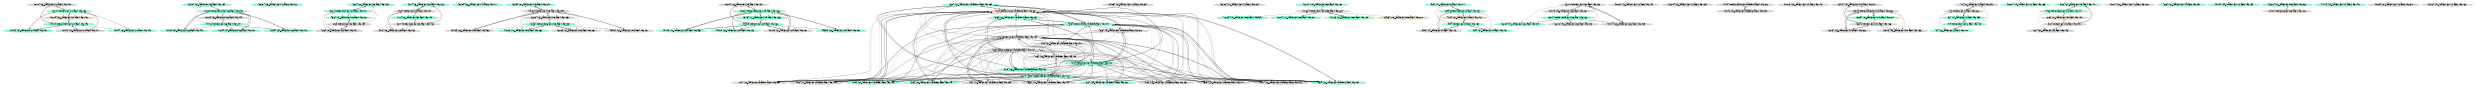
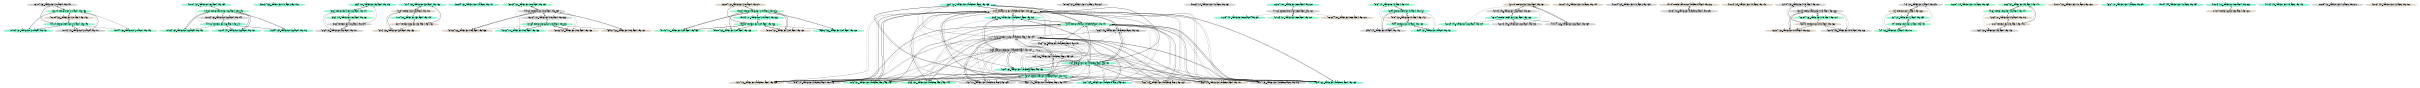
(1296, 18) -> none
